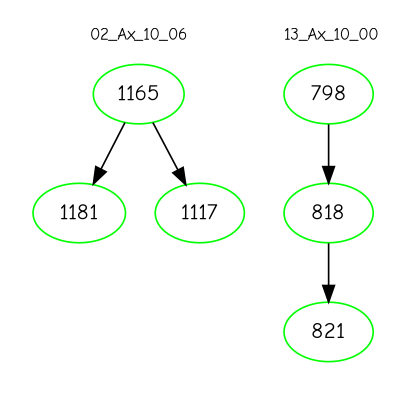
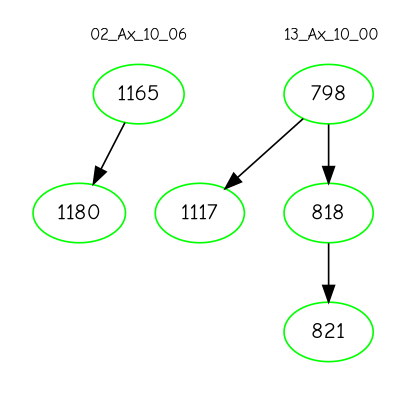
(165, 146) -> (282, 138)
(79, 213) -> (79, 213)
